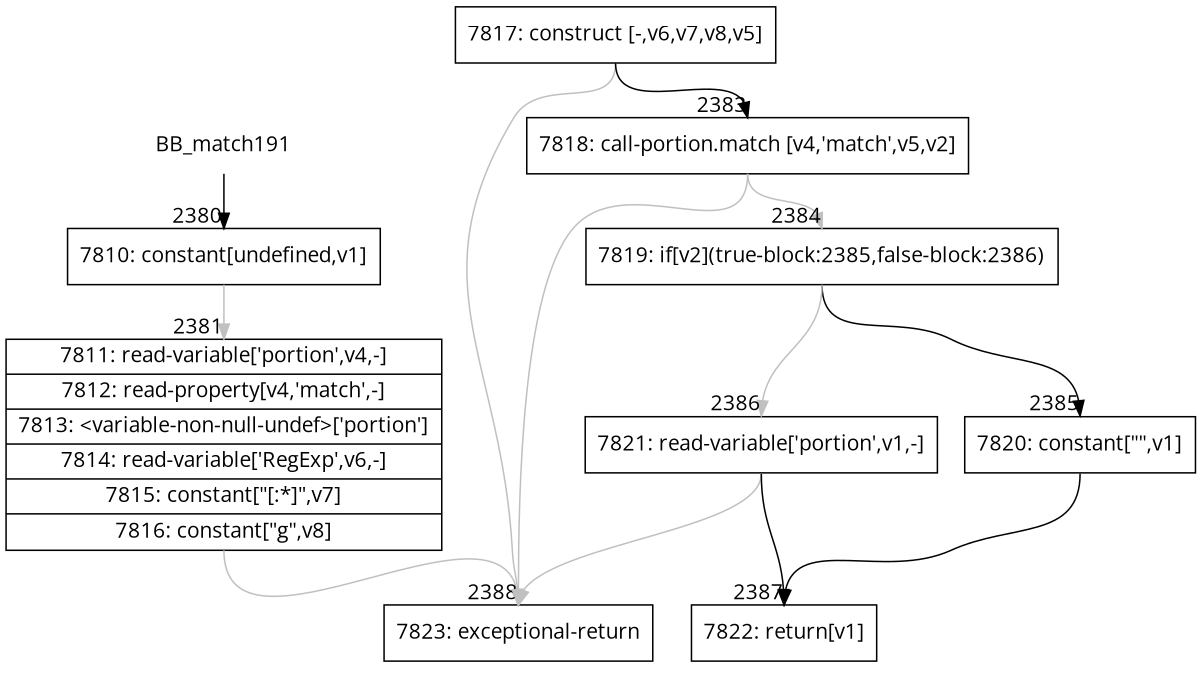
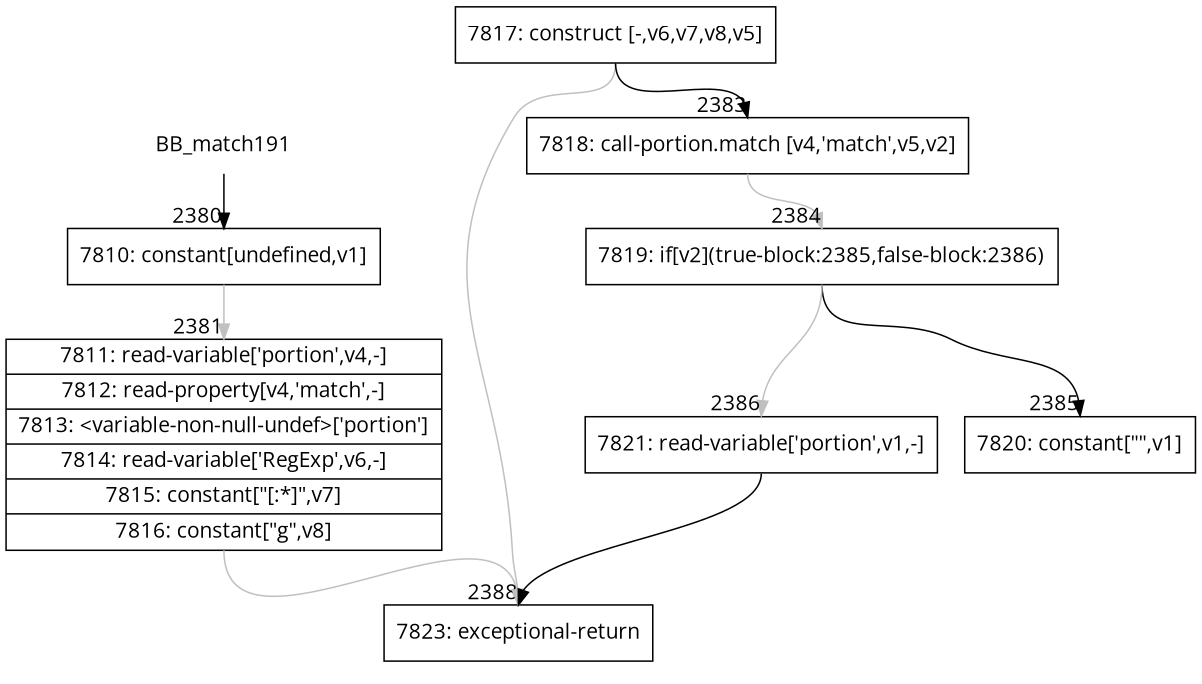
(541, 304) -> none
(647, 537) -> (647, 537)
(784, 633) -> none
